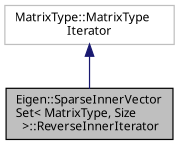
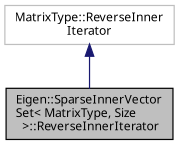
(90, 25) -> (90, 25)
